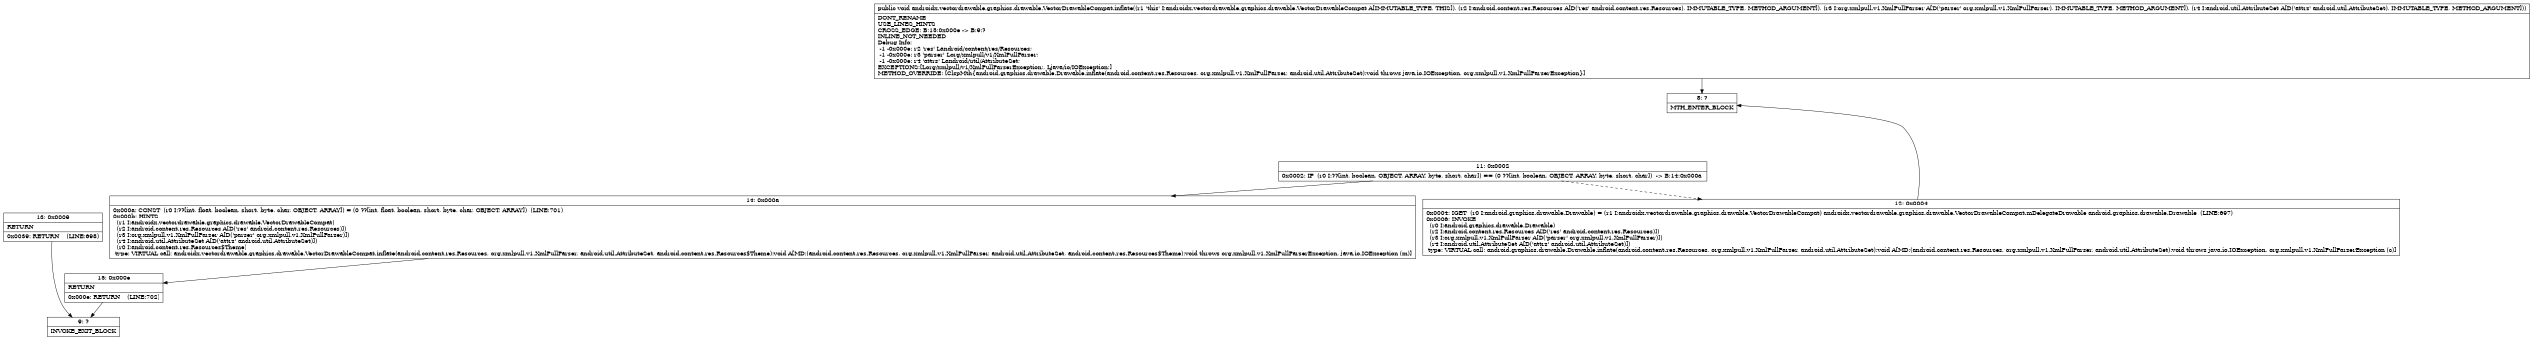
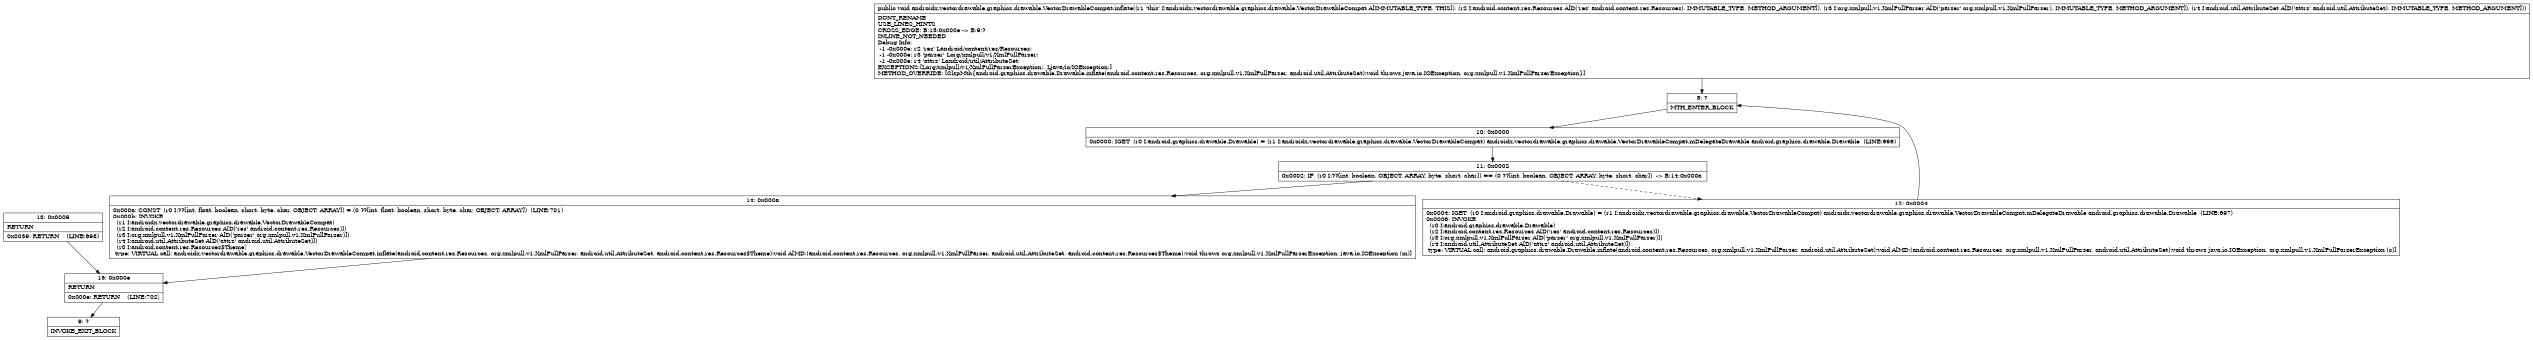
none -> (1493, 137)
(138, 217) -> (140, 217)
(54, 280) -> (82, 256)
